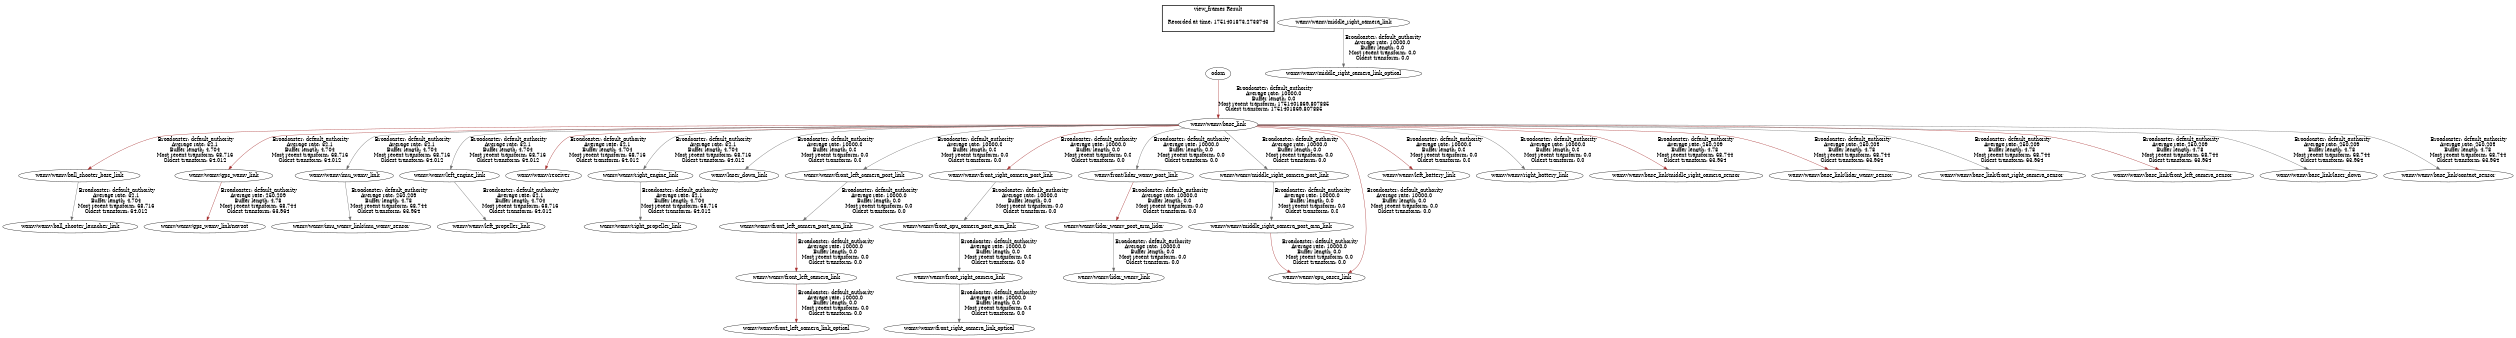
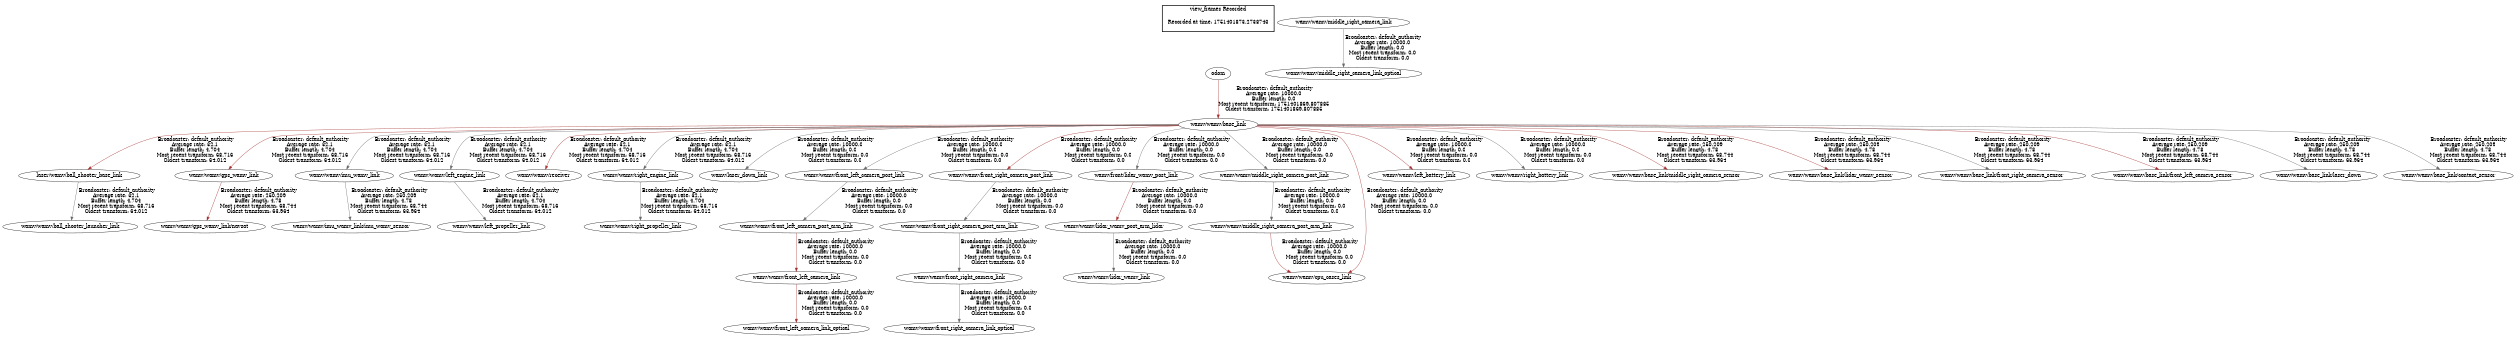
(1218, 10) -> (1218, 10)
(79, 176) -> (79, 176)
(959, 227) -> (959, 227)
